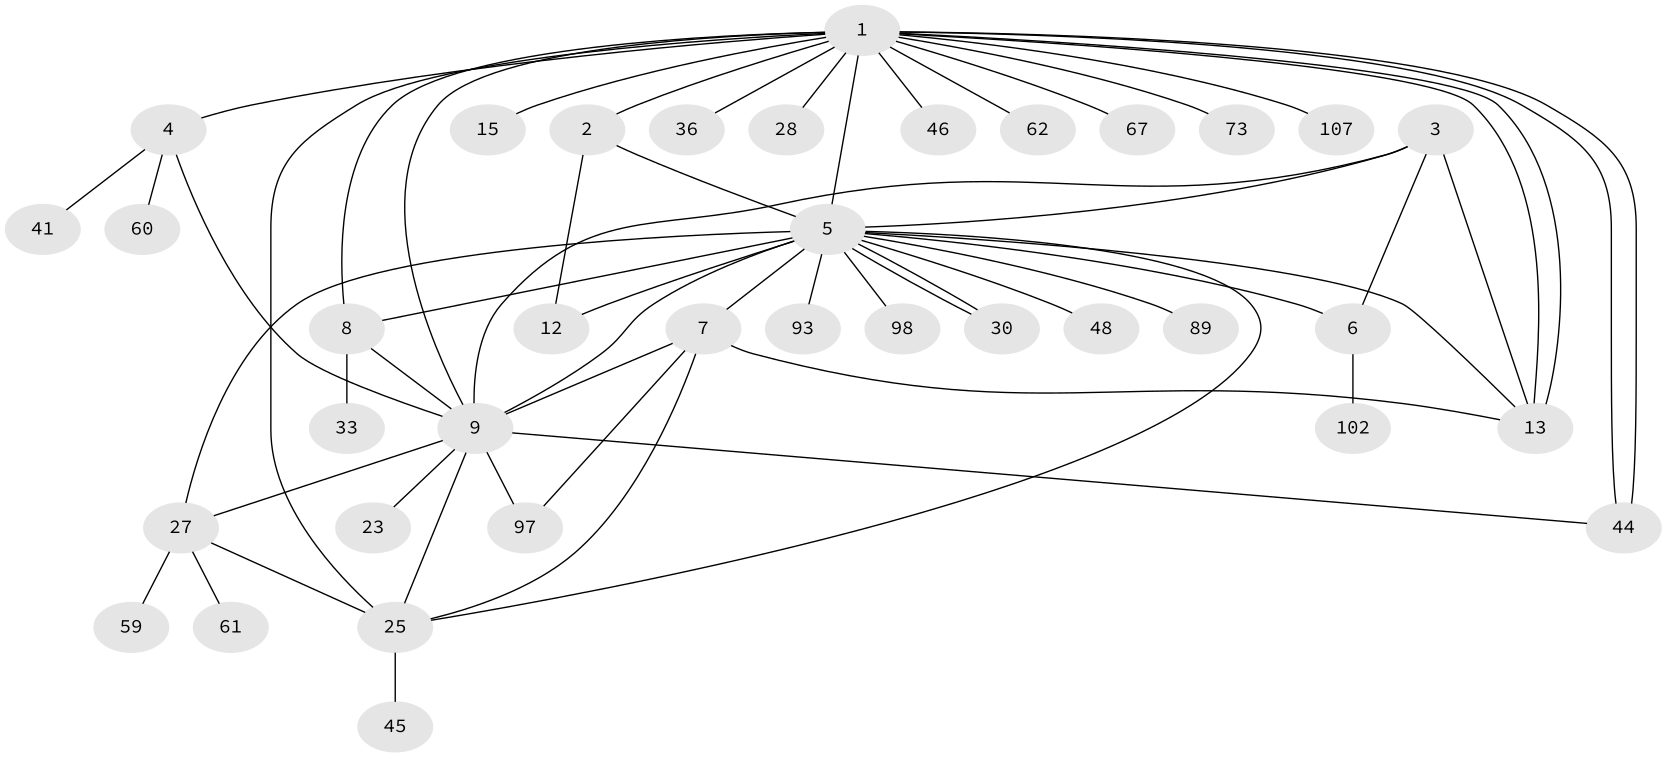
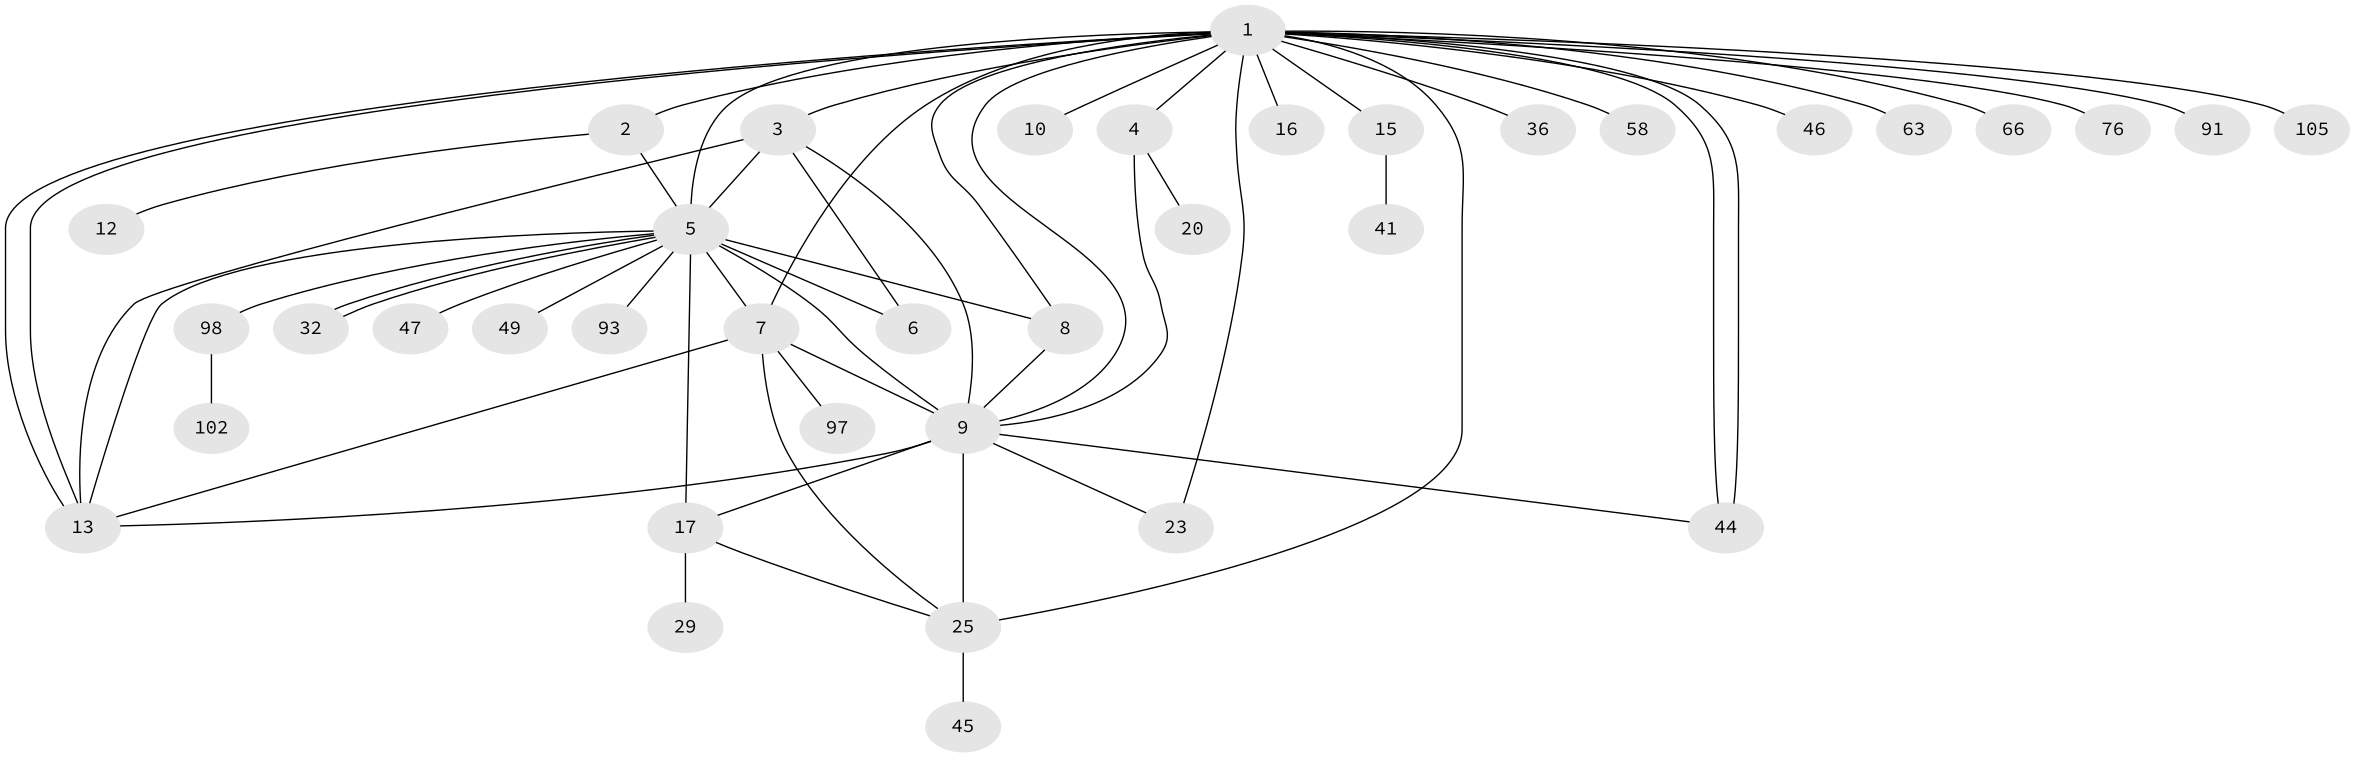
none -> (967, 73)
none -> (932, 102)
(786, 130) -> (1638, 130)
none -> (1035, 130)
(1038, 130) -> (1914, 130)
(1137, 130) -> (2013, 130)
(1237, 130) -> (2113, 130)
none -> (1287, 130)
(1336, 130) -> (2312, 130)
none -> (2212, 130)
(106, 180) -> (1386, 180)
(142, 229) -> (1193, 229)
(682, 278) -> none
none -> (1238, 282)
(1002, 329) -> (311, 329)
(1101, 329) -> (410, 329)
(1201, 329) -> (510, 329)
(1353, 379) -> (211, 379)
(347, 428) -> none
(1073, 461) -> none
(500, 478) -> (528, 503)
(181, 528) -> (685, 528)
(131, 627) -> (685, 627)
(231, 627) -> none
